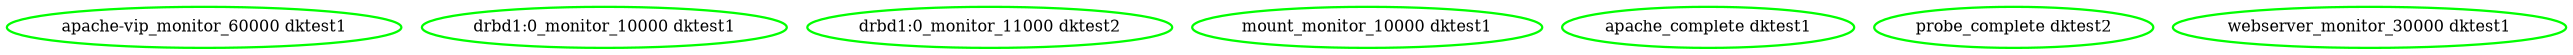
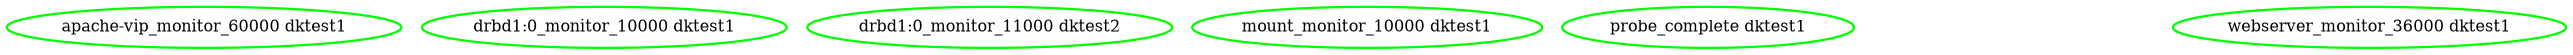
(1708, 27) -> (1708, 27)
(2014, 27) -> none
(2369, 27) -> (2369, 27)
